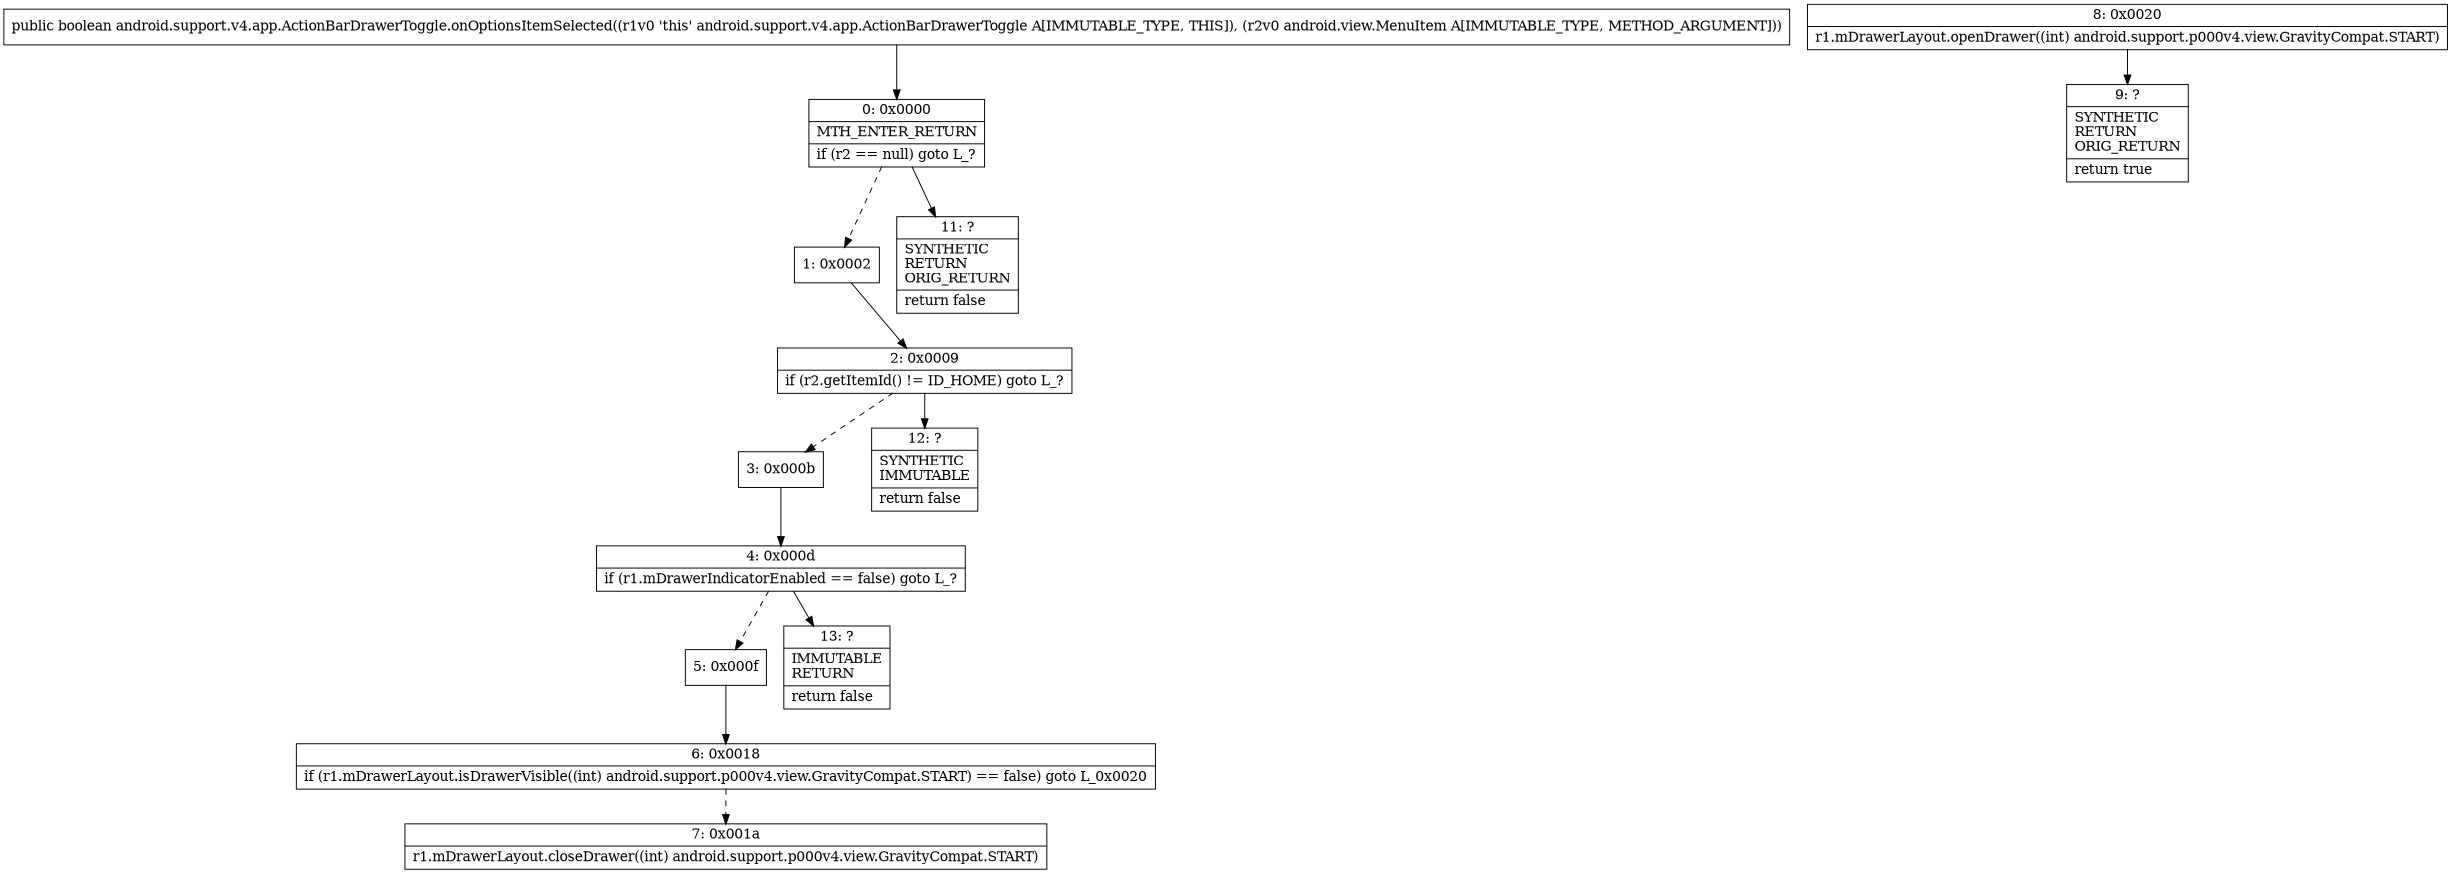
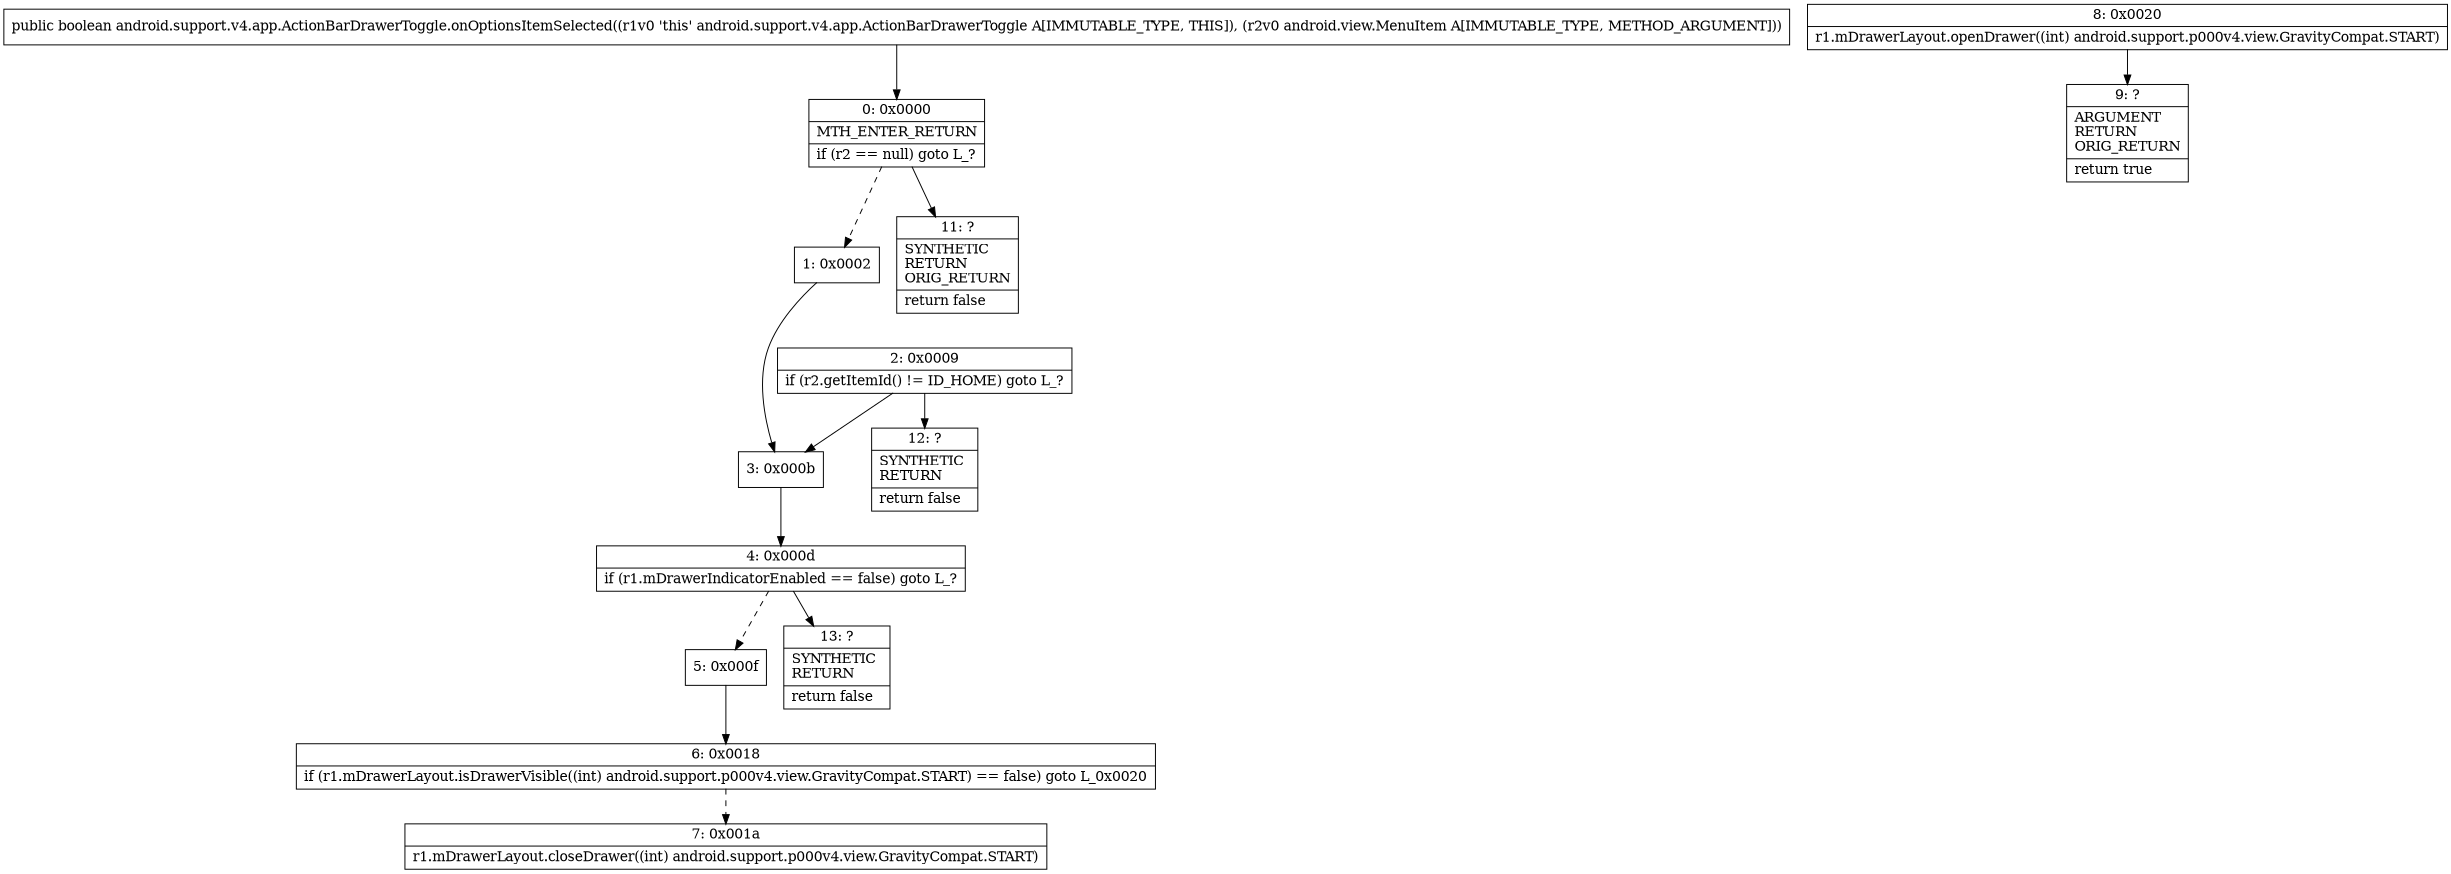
(2117, 118) -> (2118, 118)
(876, 312) -> (766, 355)
(853, 420) -> (853, 420)
(925, 476) -> (911, 476)
(837, 659) -> (834, 659)
